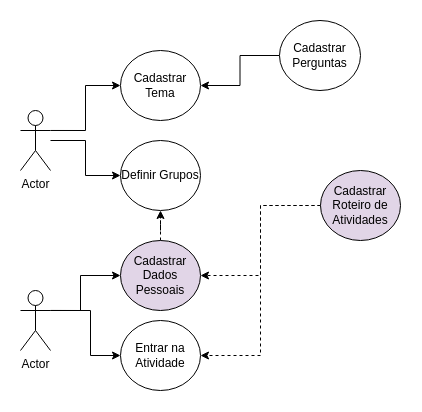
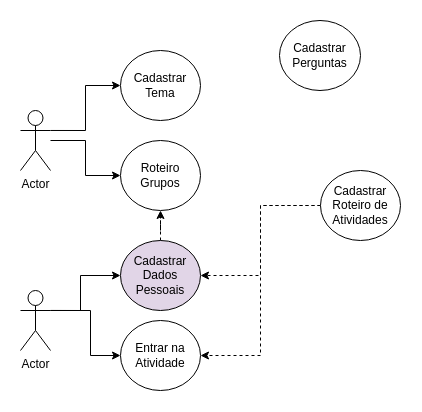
(240, 68) -> none
(161, 176) -> (161, 176)
(361, 206) -> (361, 206)
